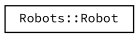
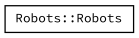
(69, 19) -> (69, 19)
